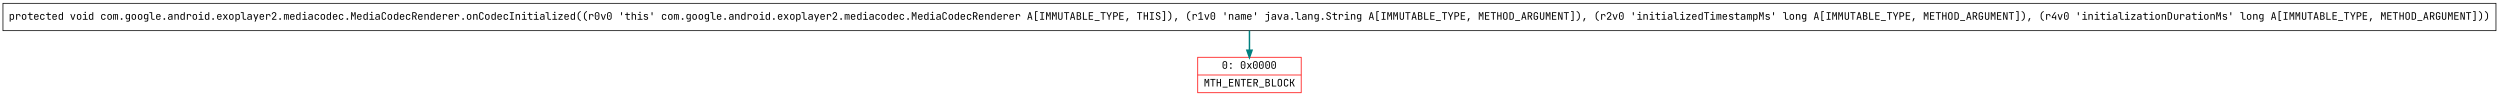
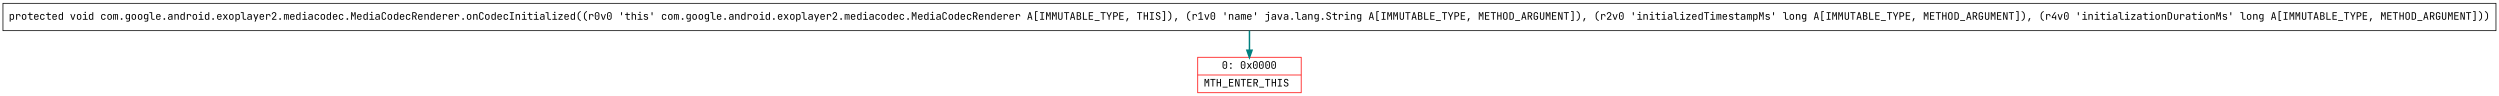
(1249, 83) -> (1247, 83)
